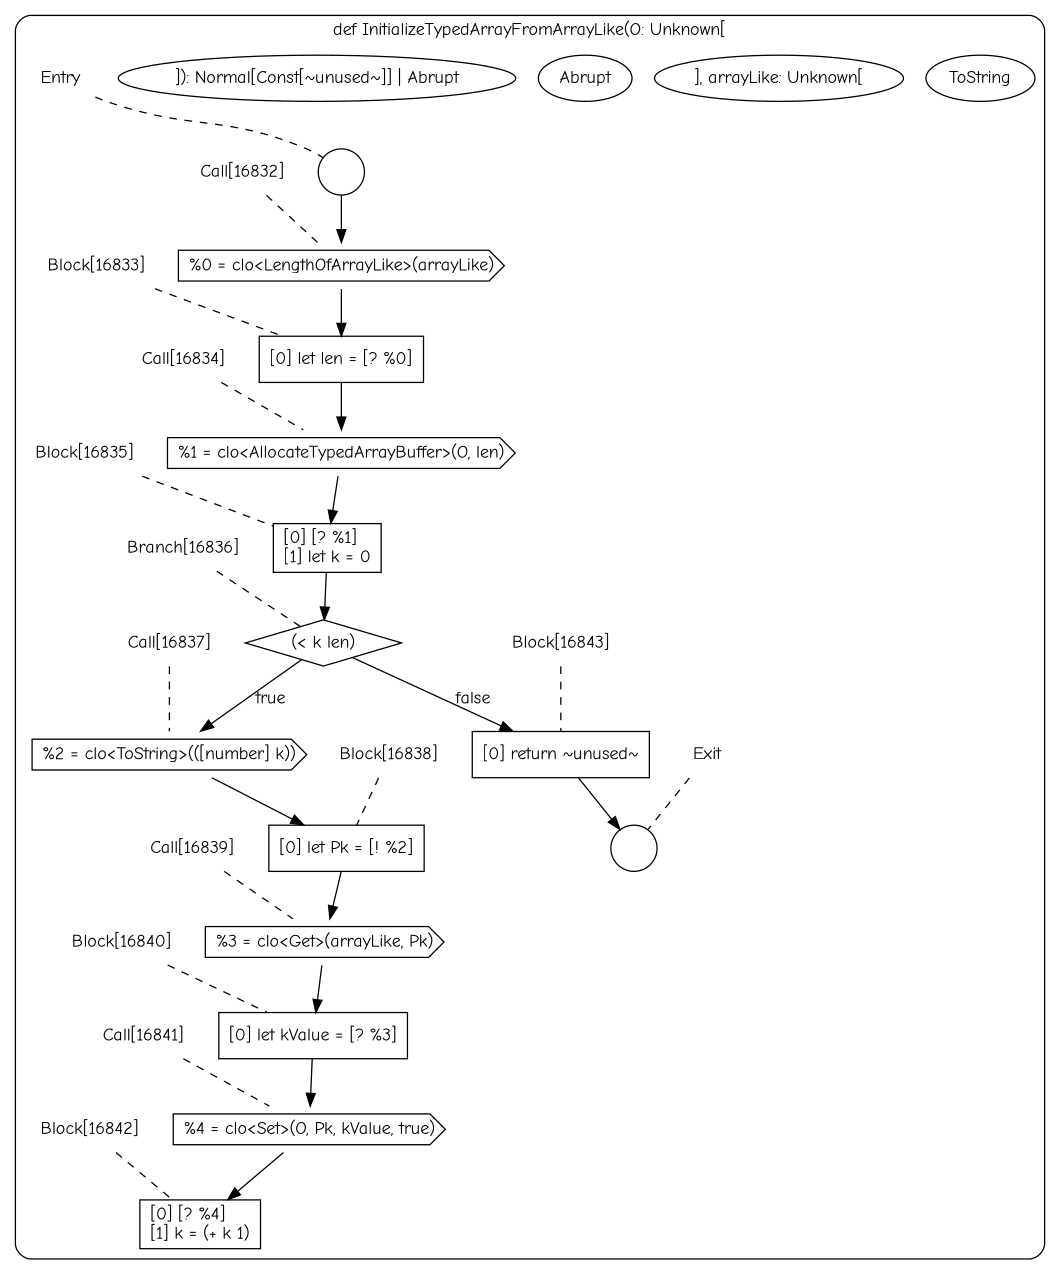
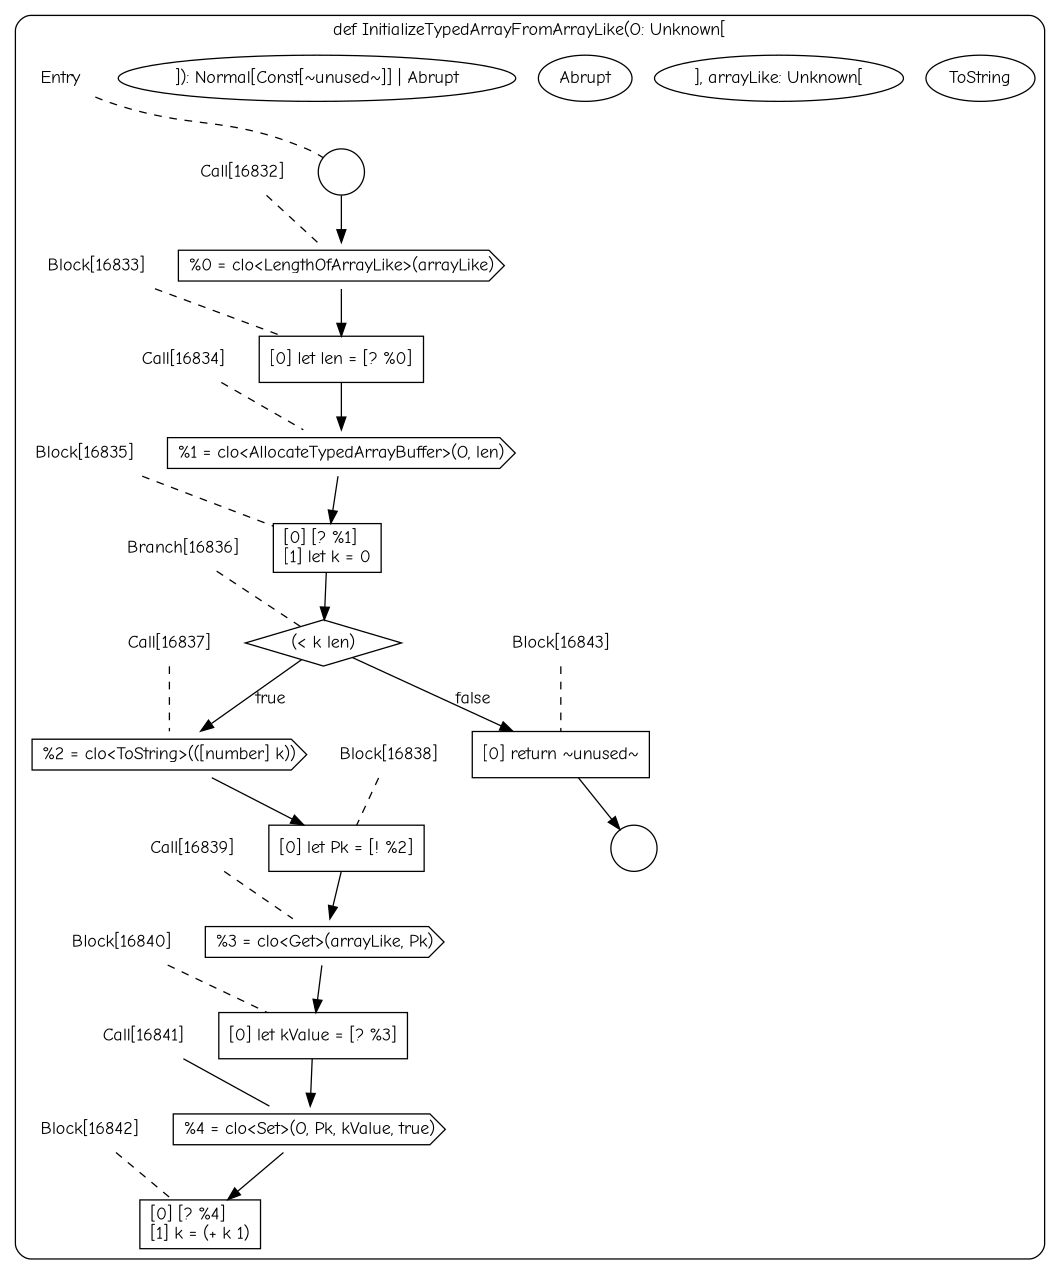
(707, 755) -> none
(226, 1082) -> (226, 1082)
